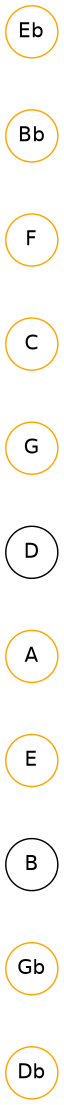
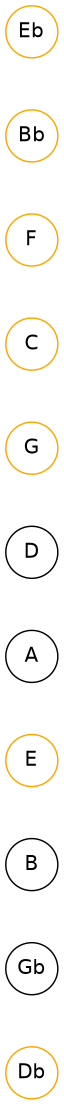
(32, 656) -> (32, 656)
(32, 969) -> (32, 969)
